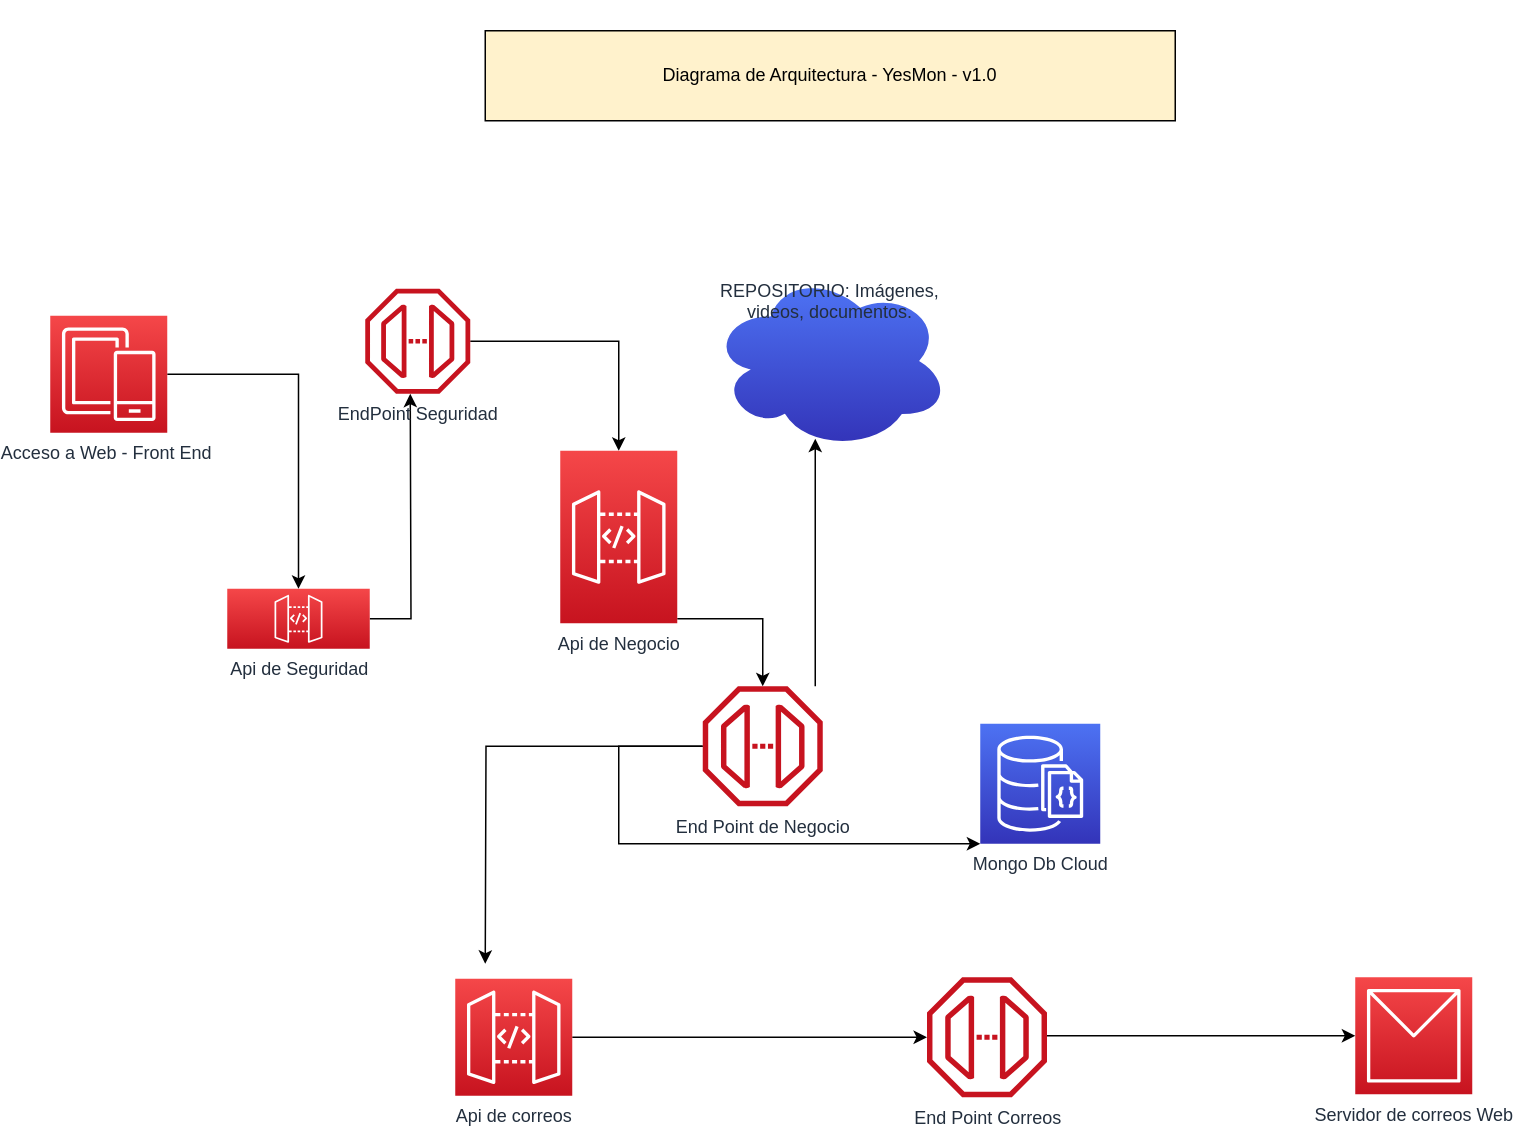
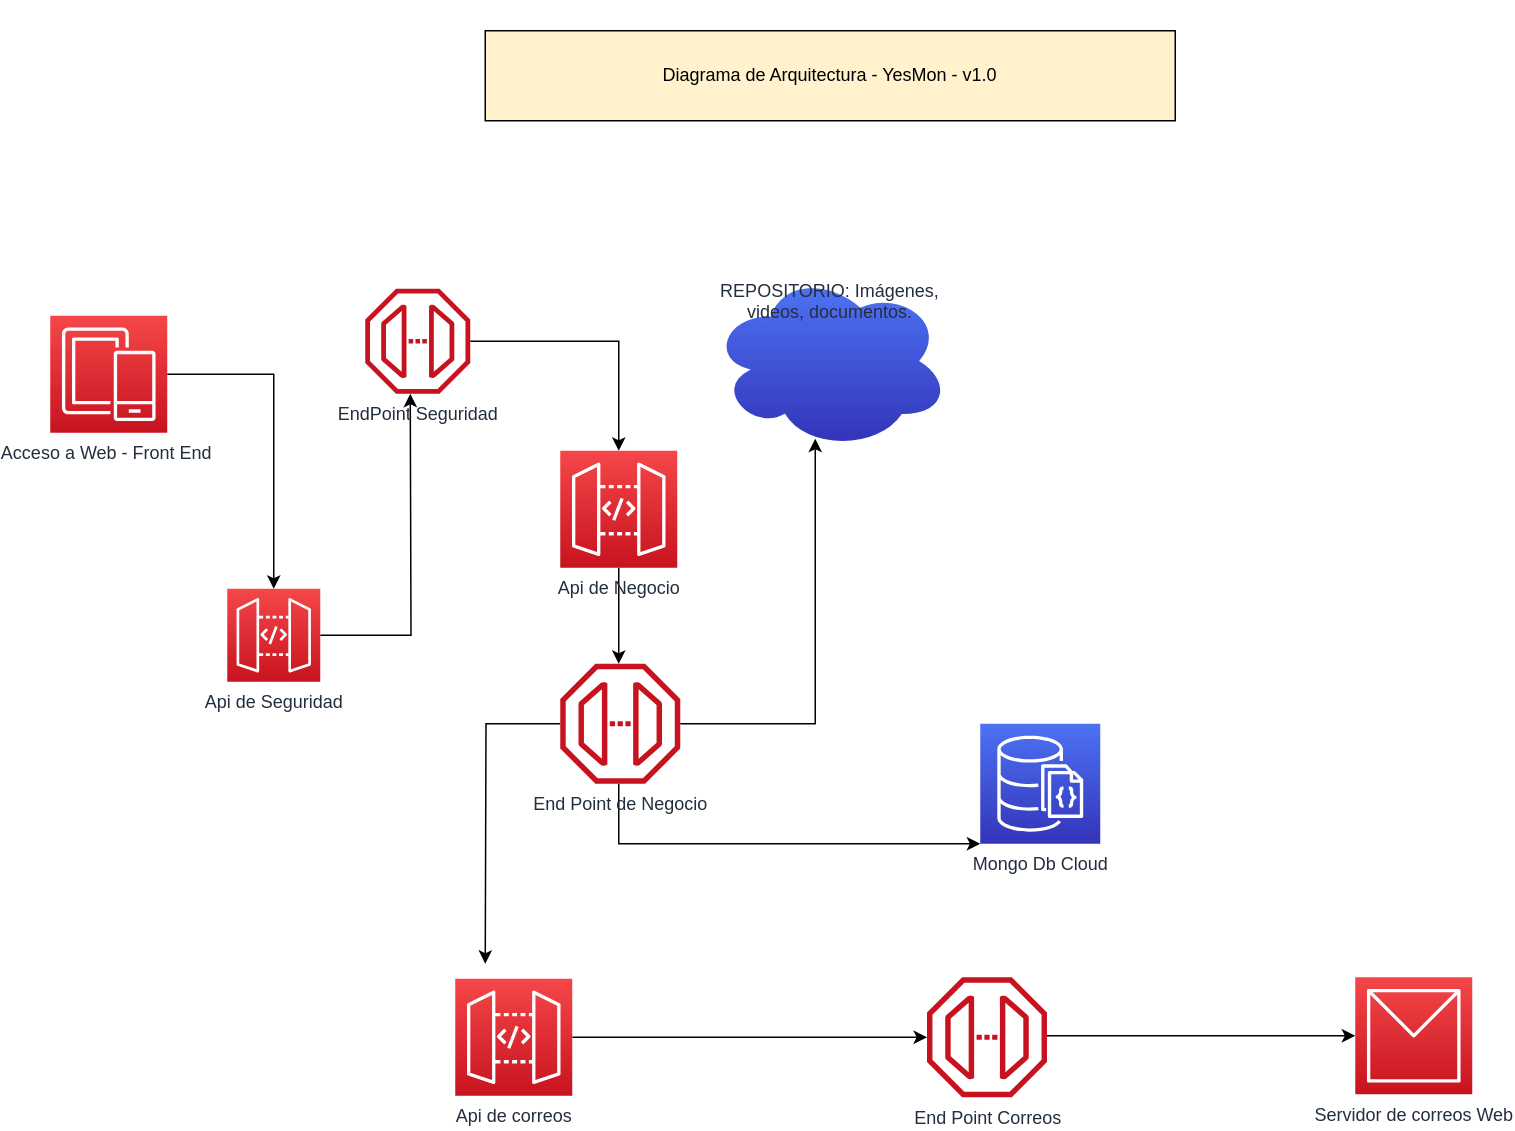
(619, 537) -> (619, 509)
(299, 619) -> (274, 635)
(763, 746) -> (620, 724)
